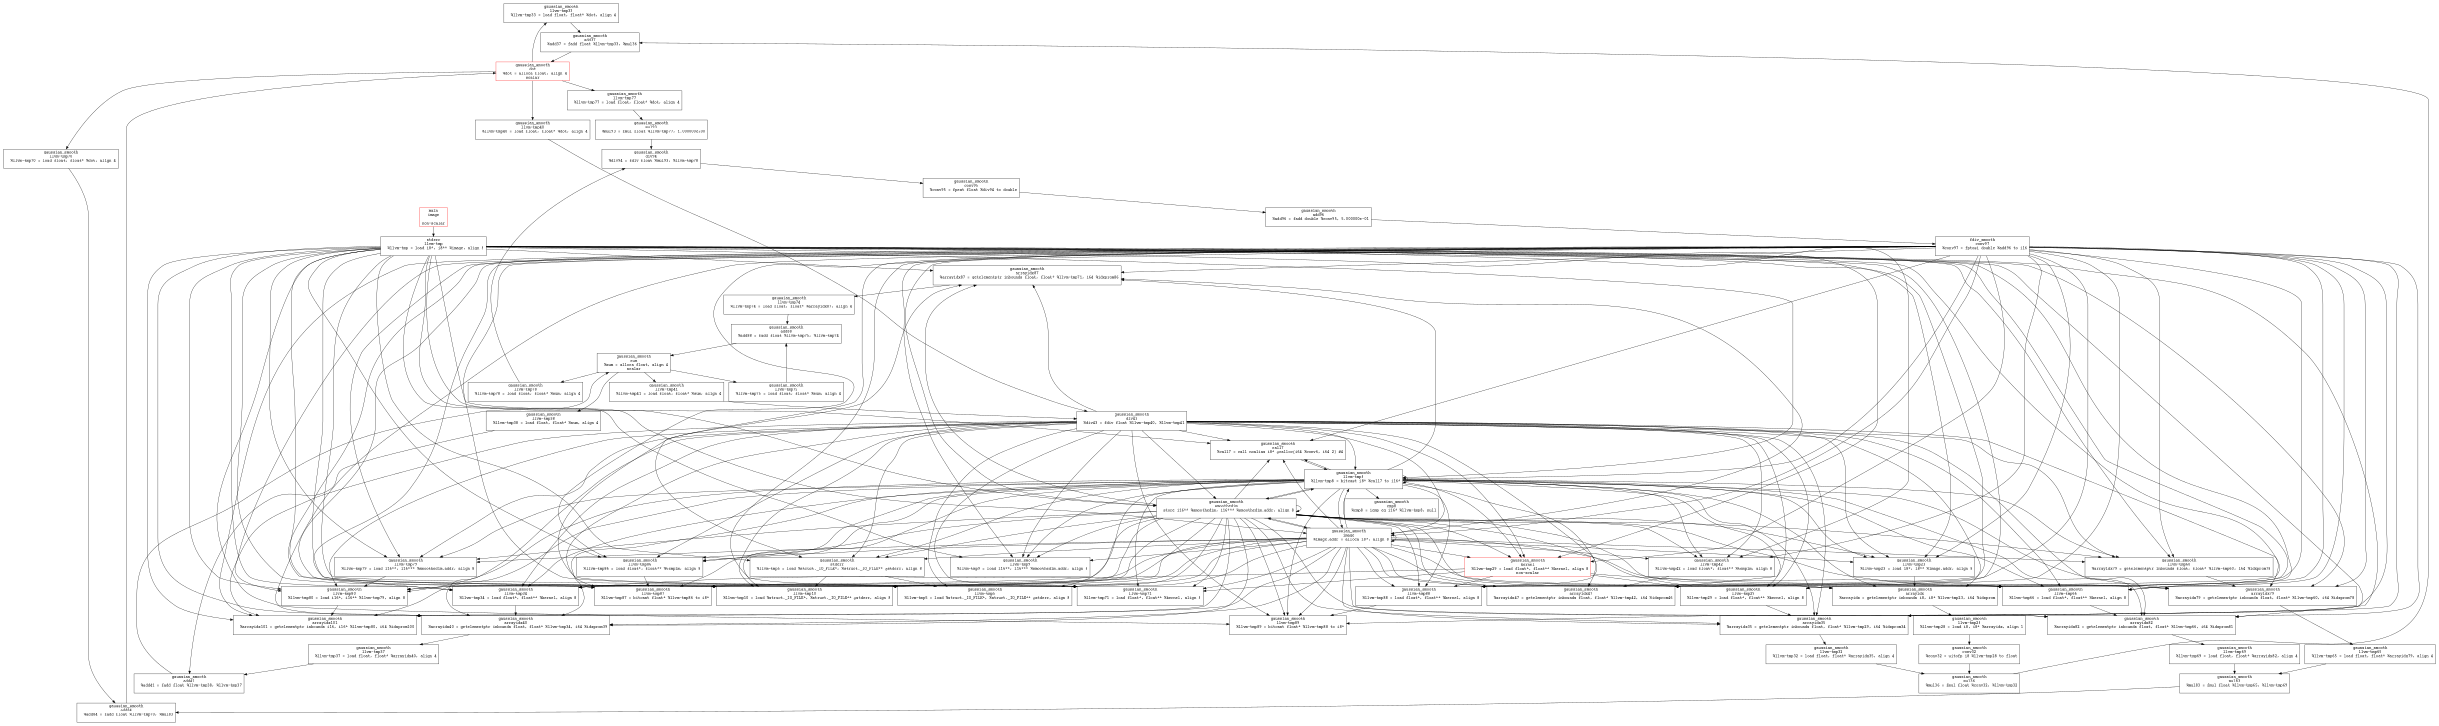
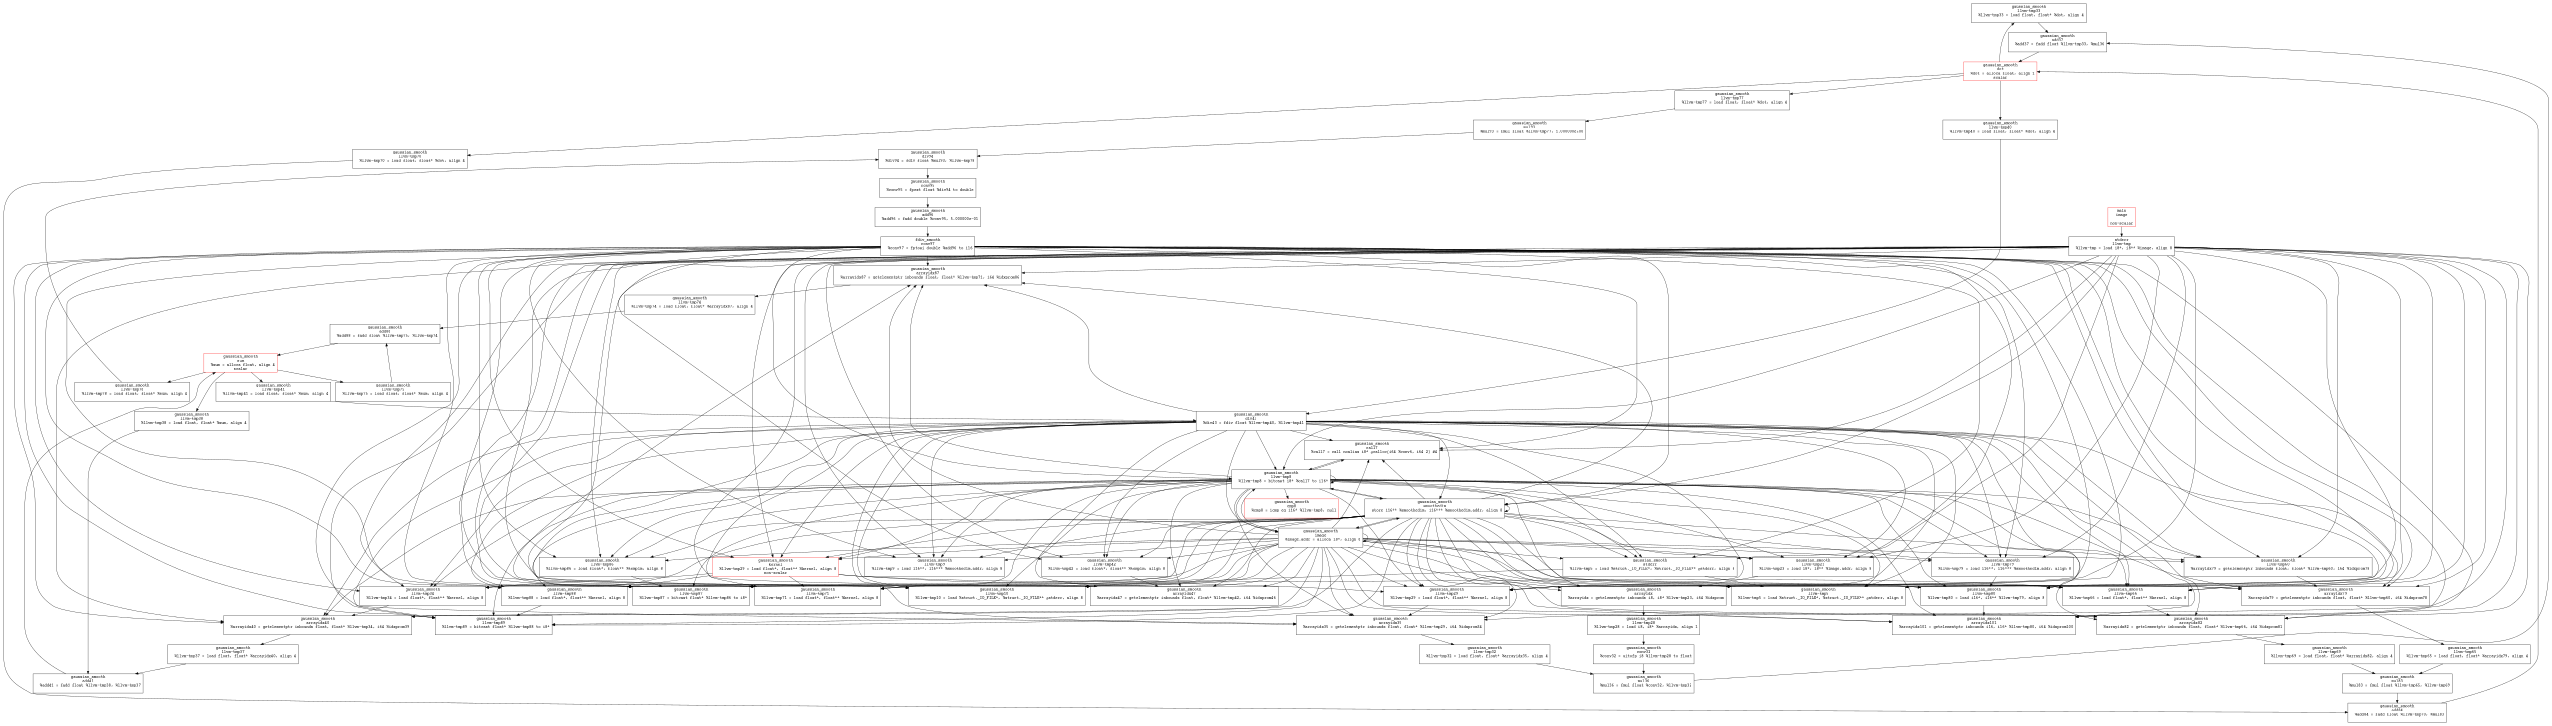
(533, 71) -> (2000, 71)
(634, 363) -> (241, 363)
(790, 482) -> none
(1724, 494) -> none
(1392, 508) -> (1292, 508)
